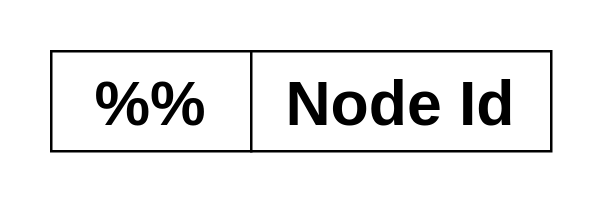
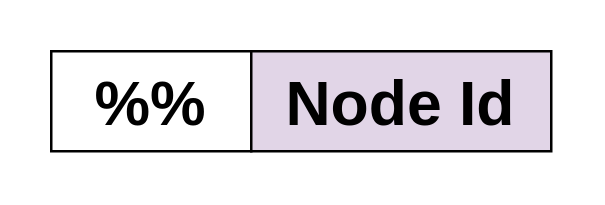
(401, 101) -> (401, 101)
